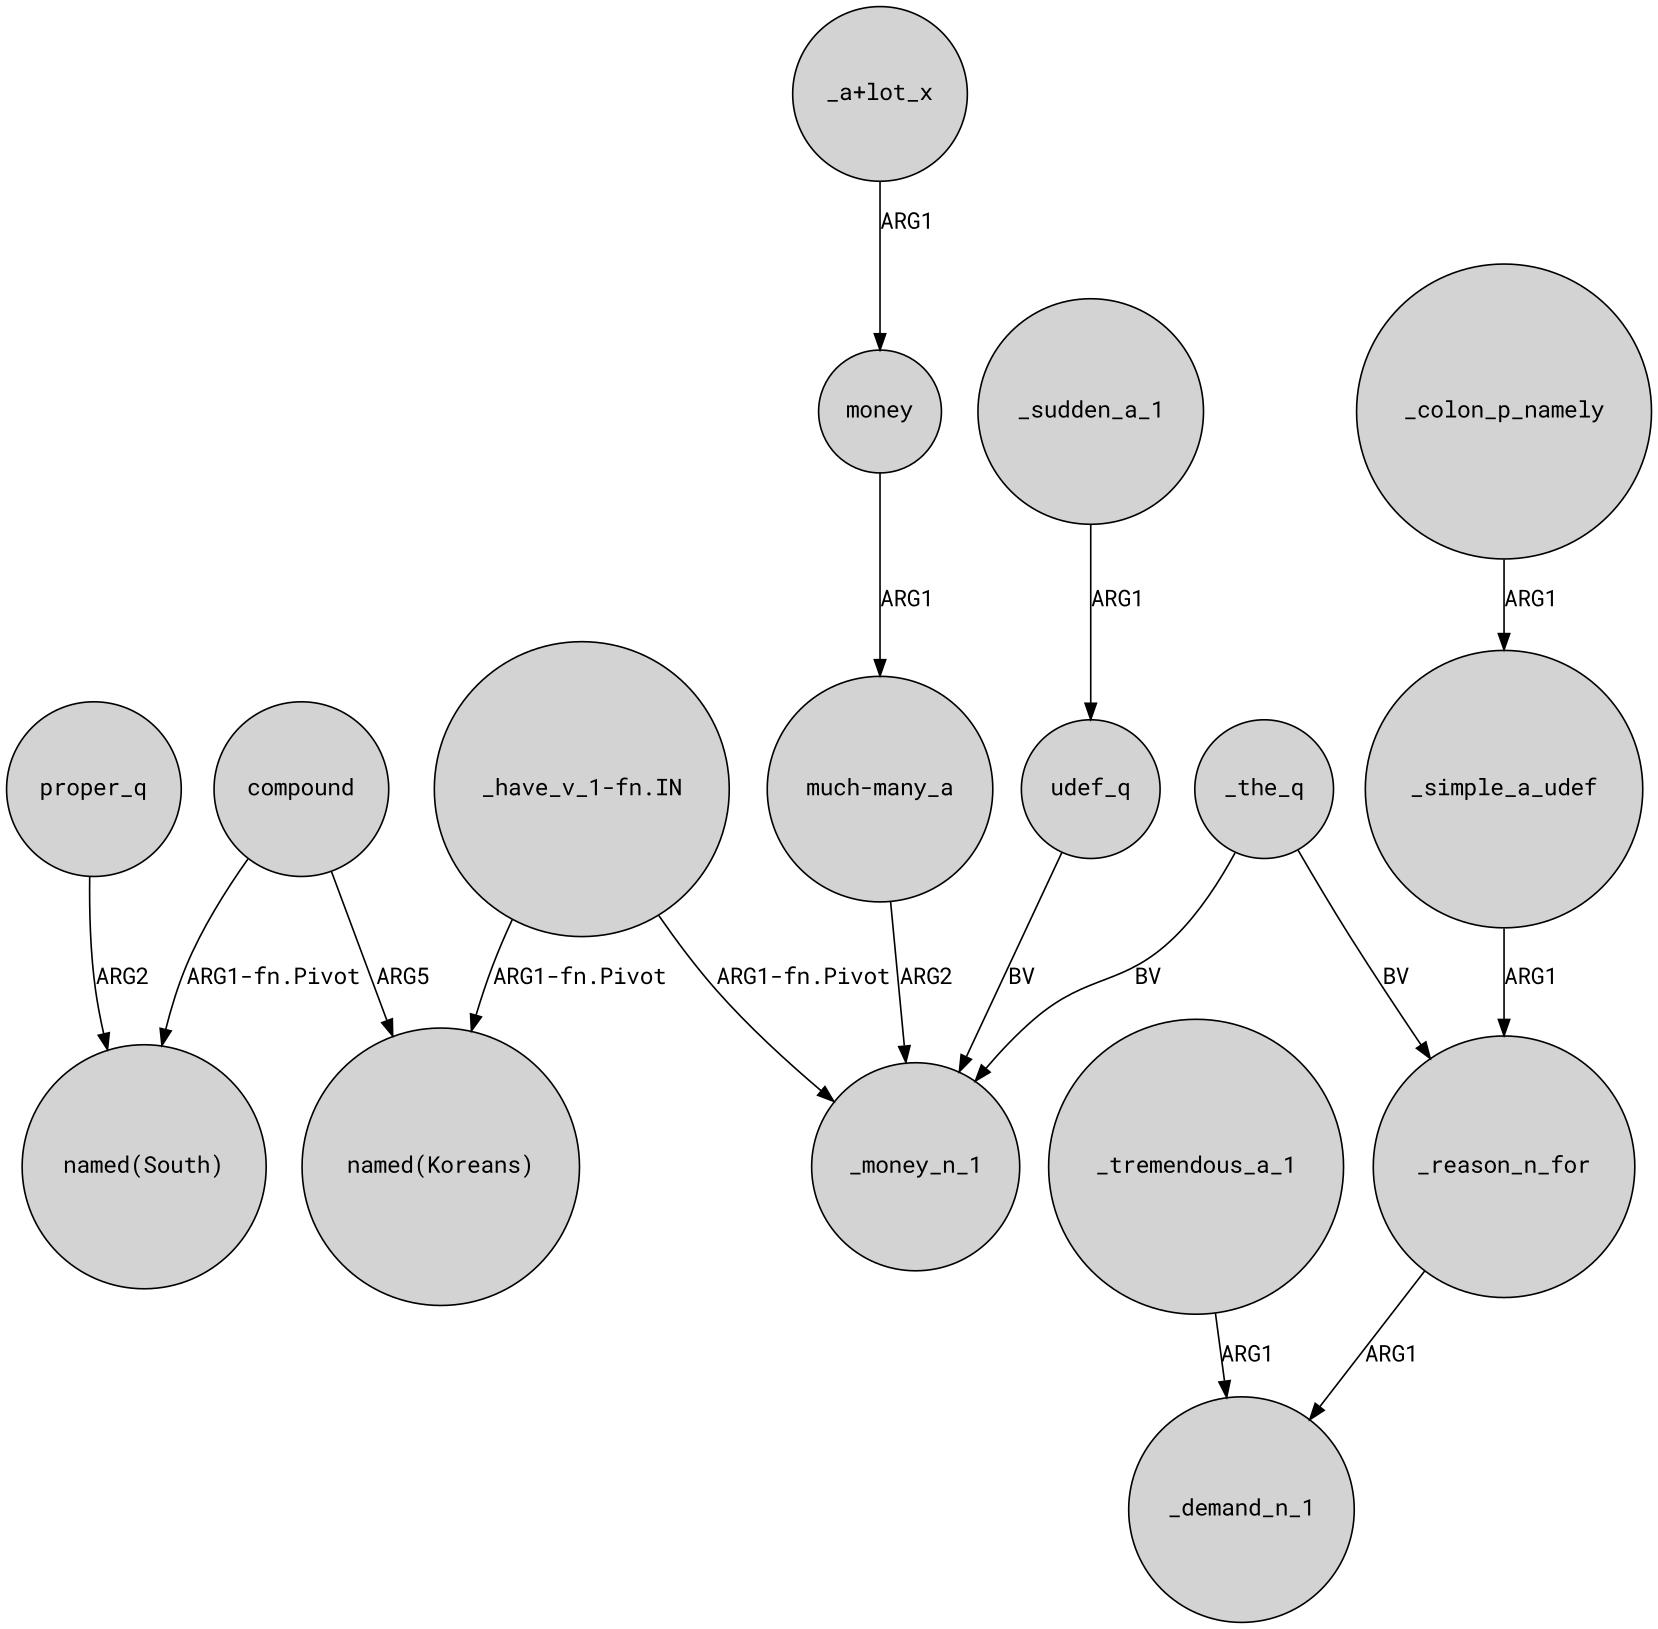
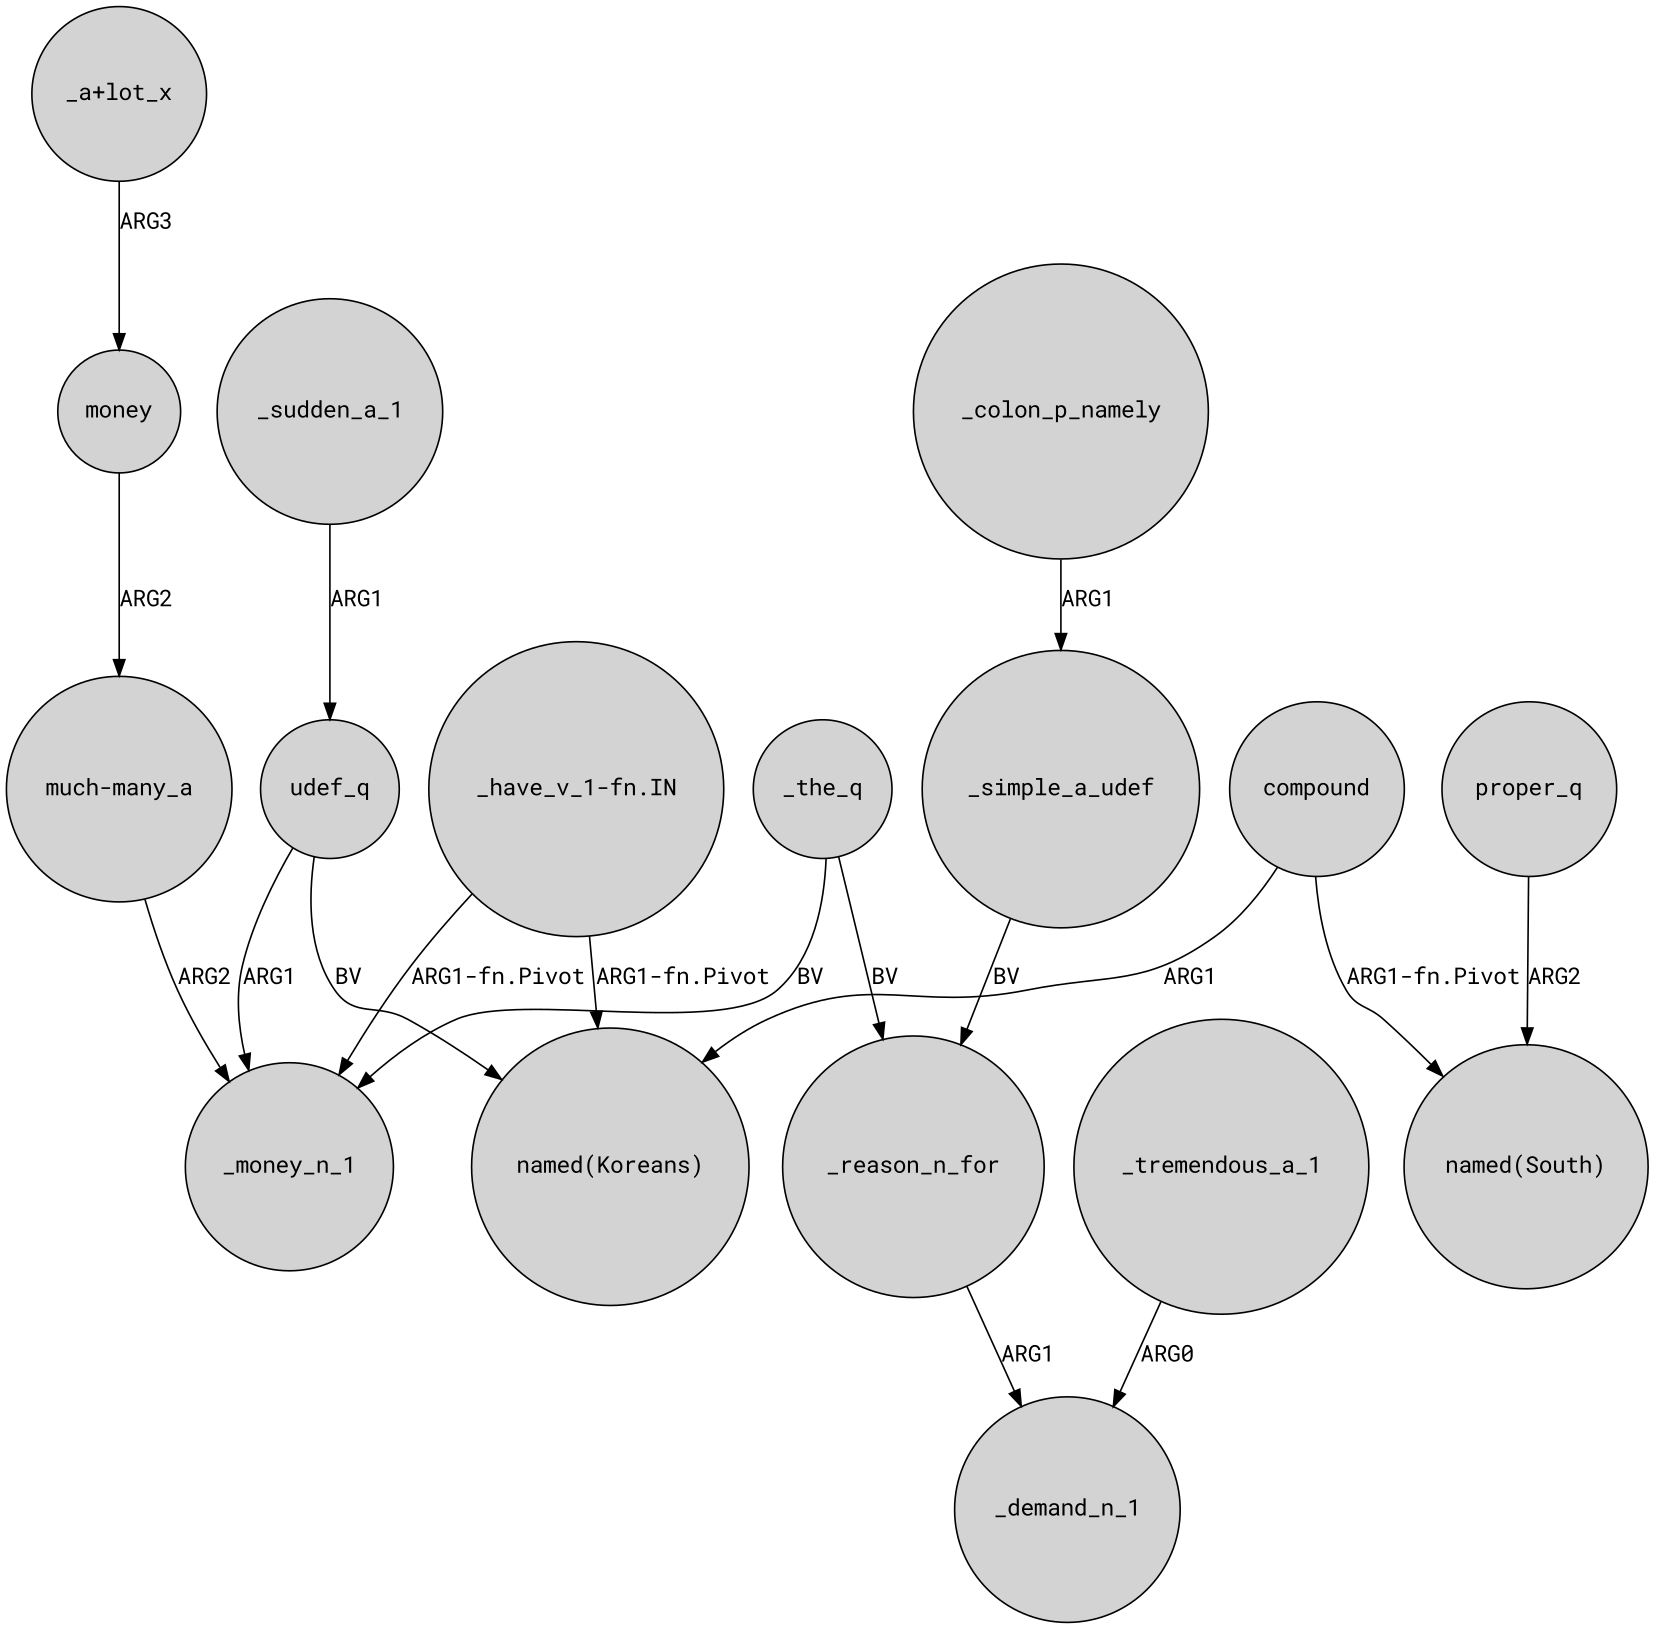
(908, 223) -> (147, 223)
(908, 600) -> (147, 600)
(404, 978) -> (1191, 978)
(1022, 978) -> (270, 978)
(1532, 978) -> (1007, 978)
none -> (349, 1003)
(1248, 1356) -> (1168, 1356)
